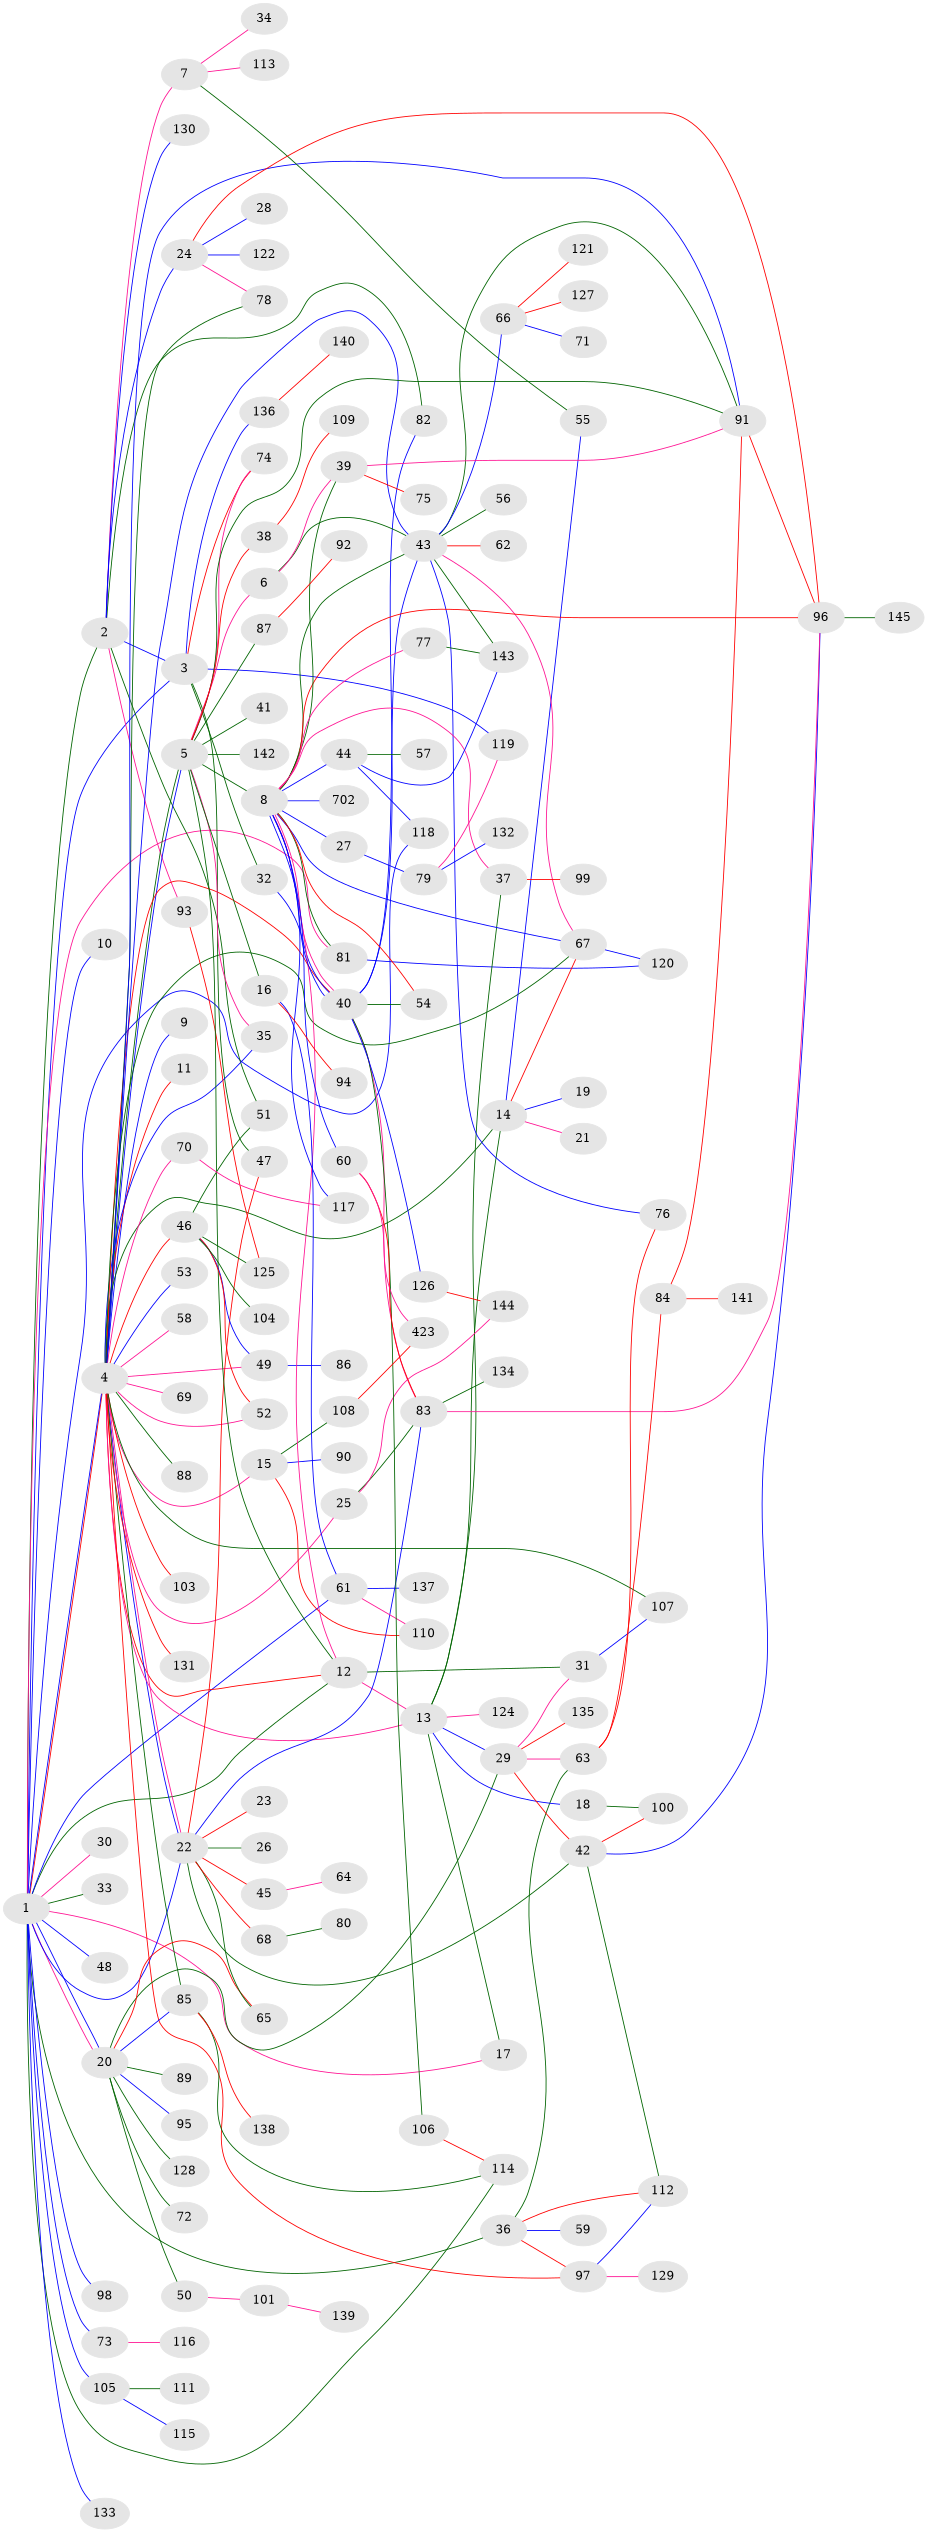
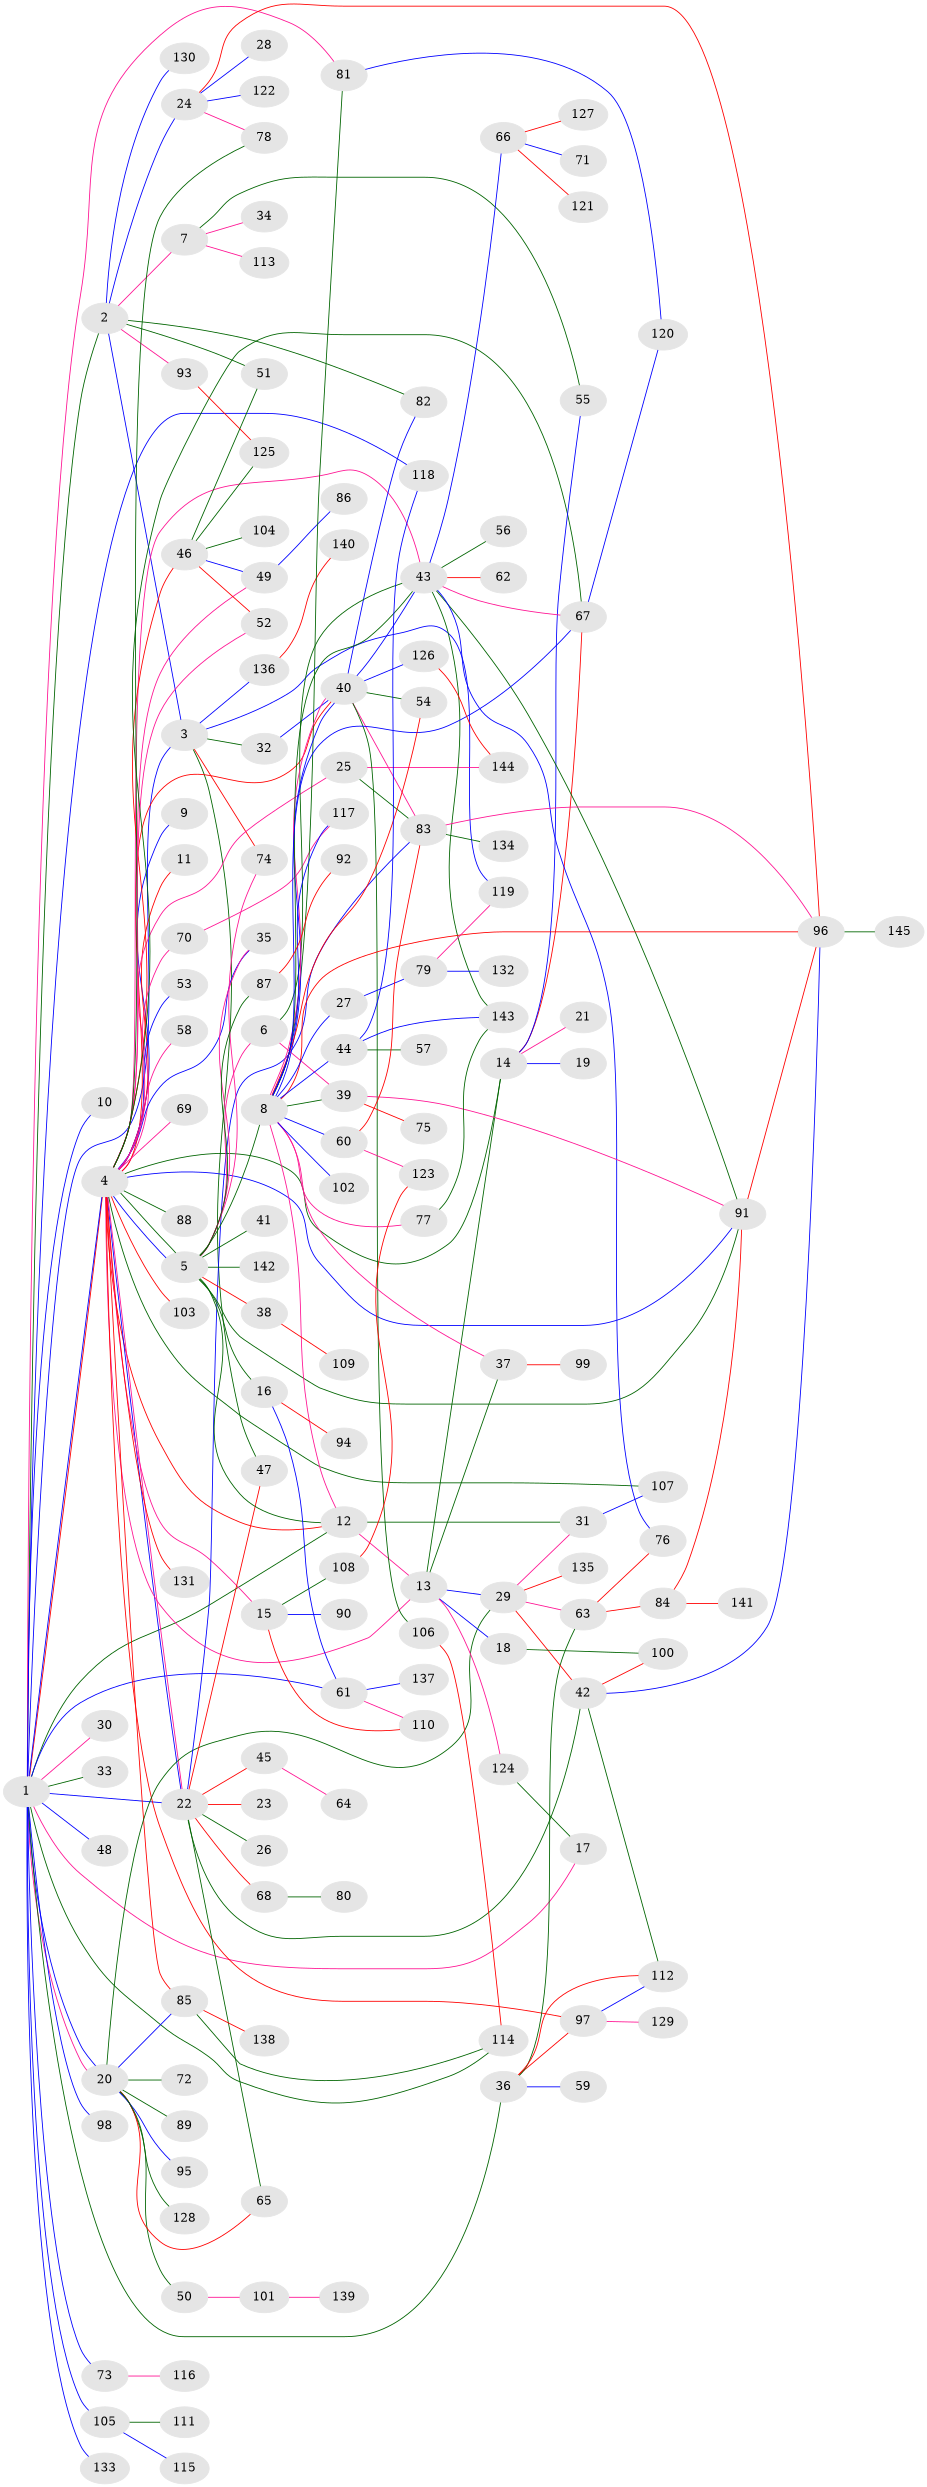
(156, 675) -> (143, 613)
(344, 801) -> (344, 1189)
(424, 1333) -> (424, 1175)
(137, 1690) -> (126, 1555)
(464, 1887) -> (544, 1809)
